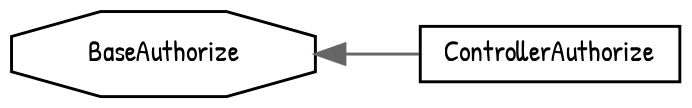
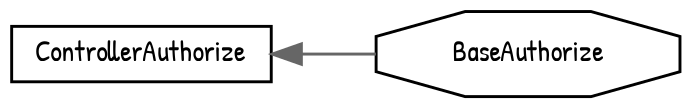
(382, 54) -> (339, 54)
